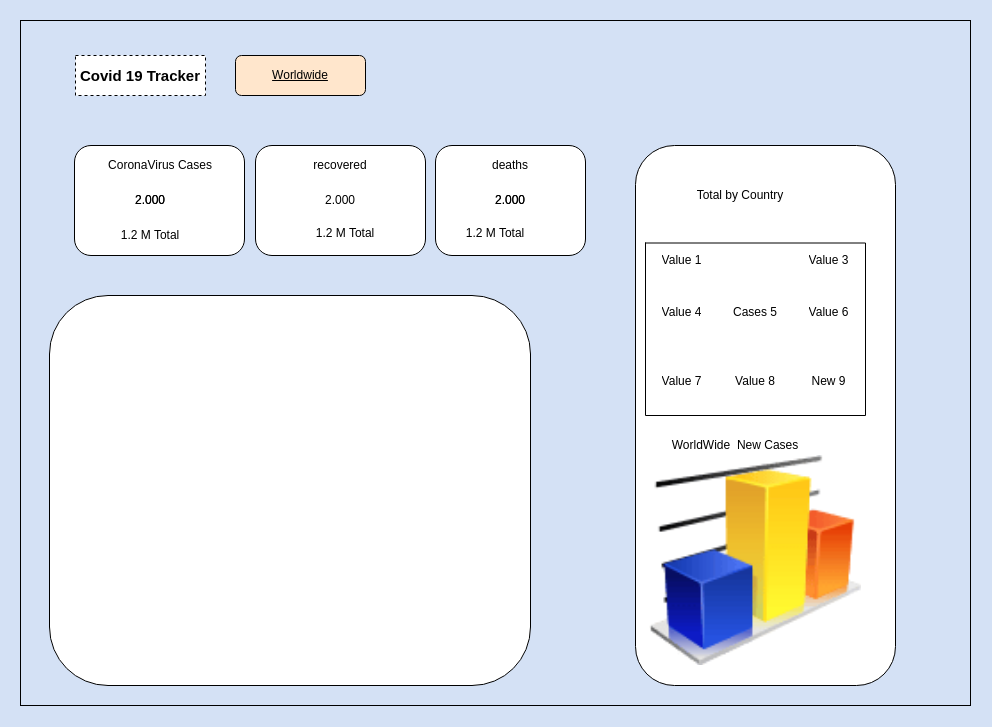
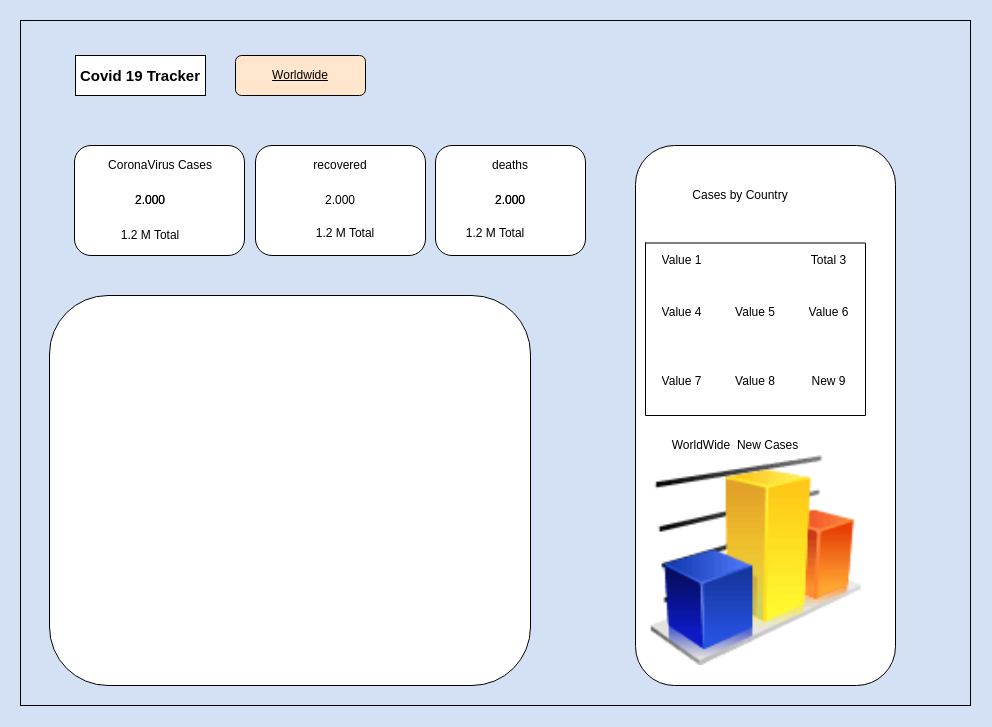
(141, 76) -> (141, 76)
(741, 196) -> (741, 196)
(829, 261) -> (829, 261)
(756, 313) -> (756, 313)
